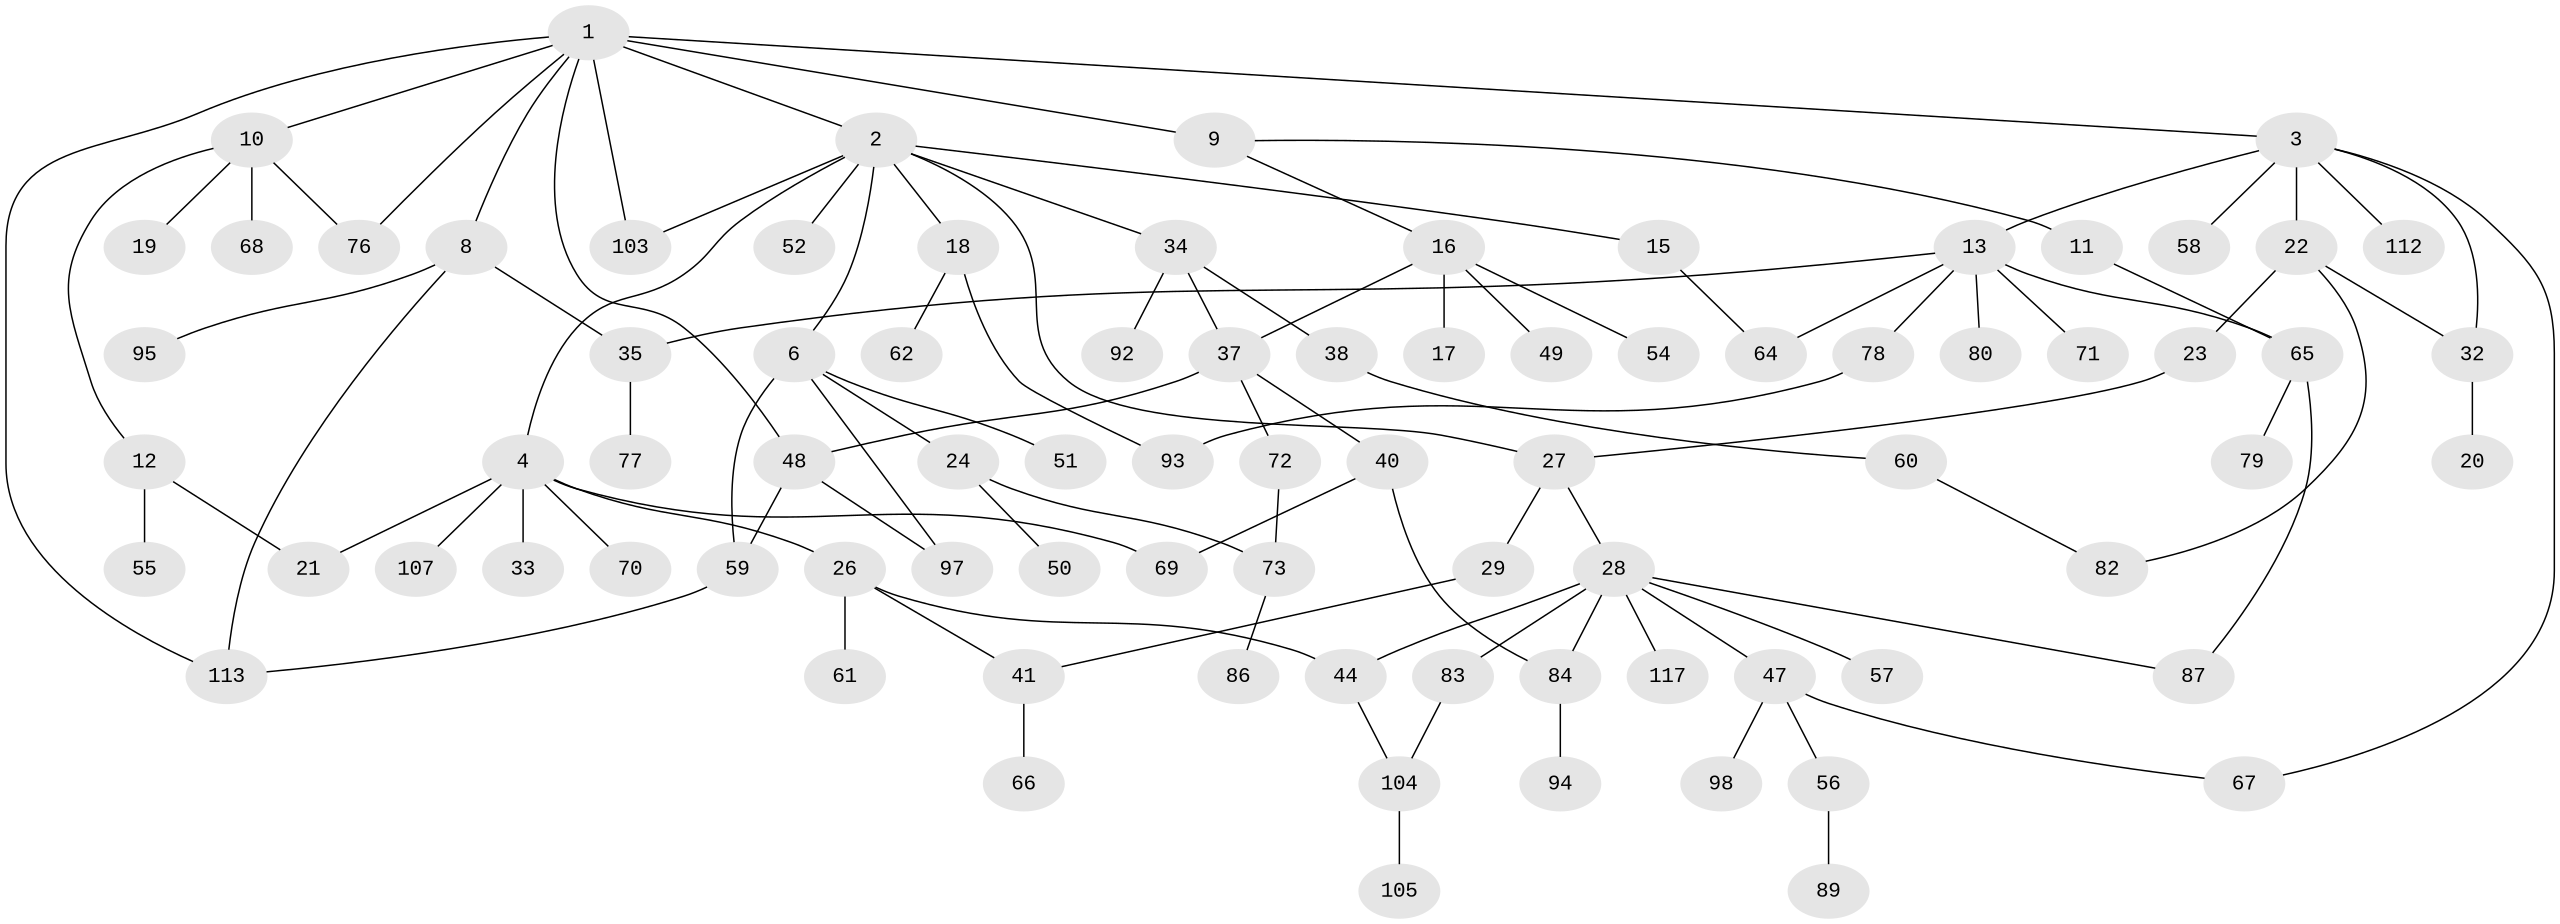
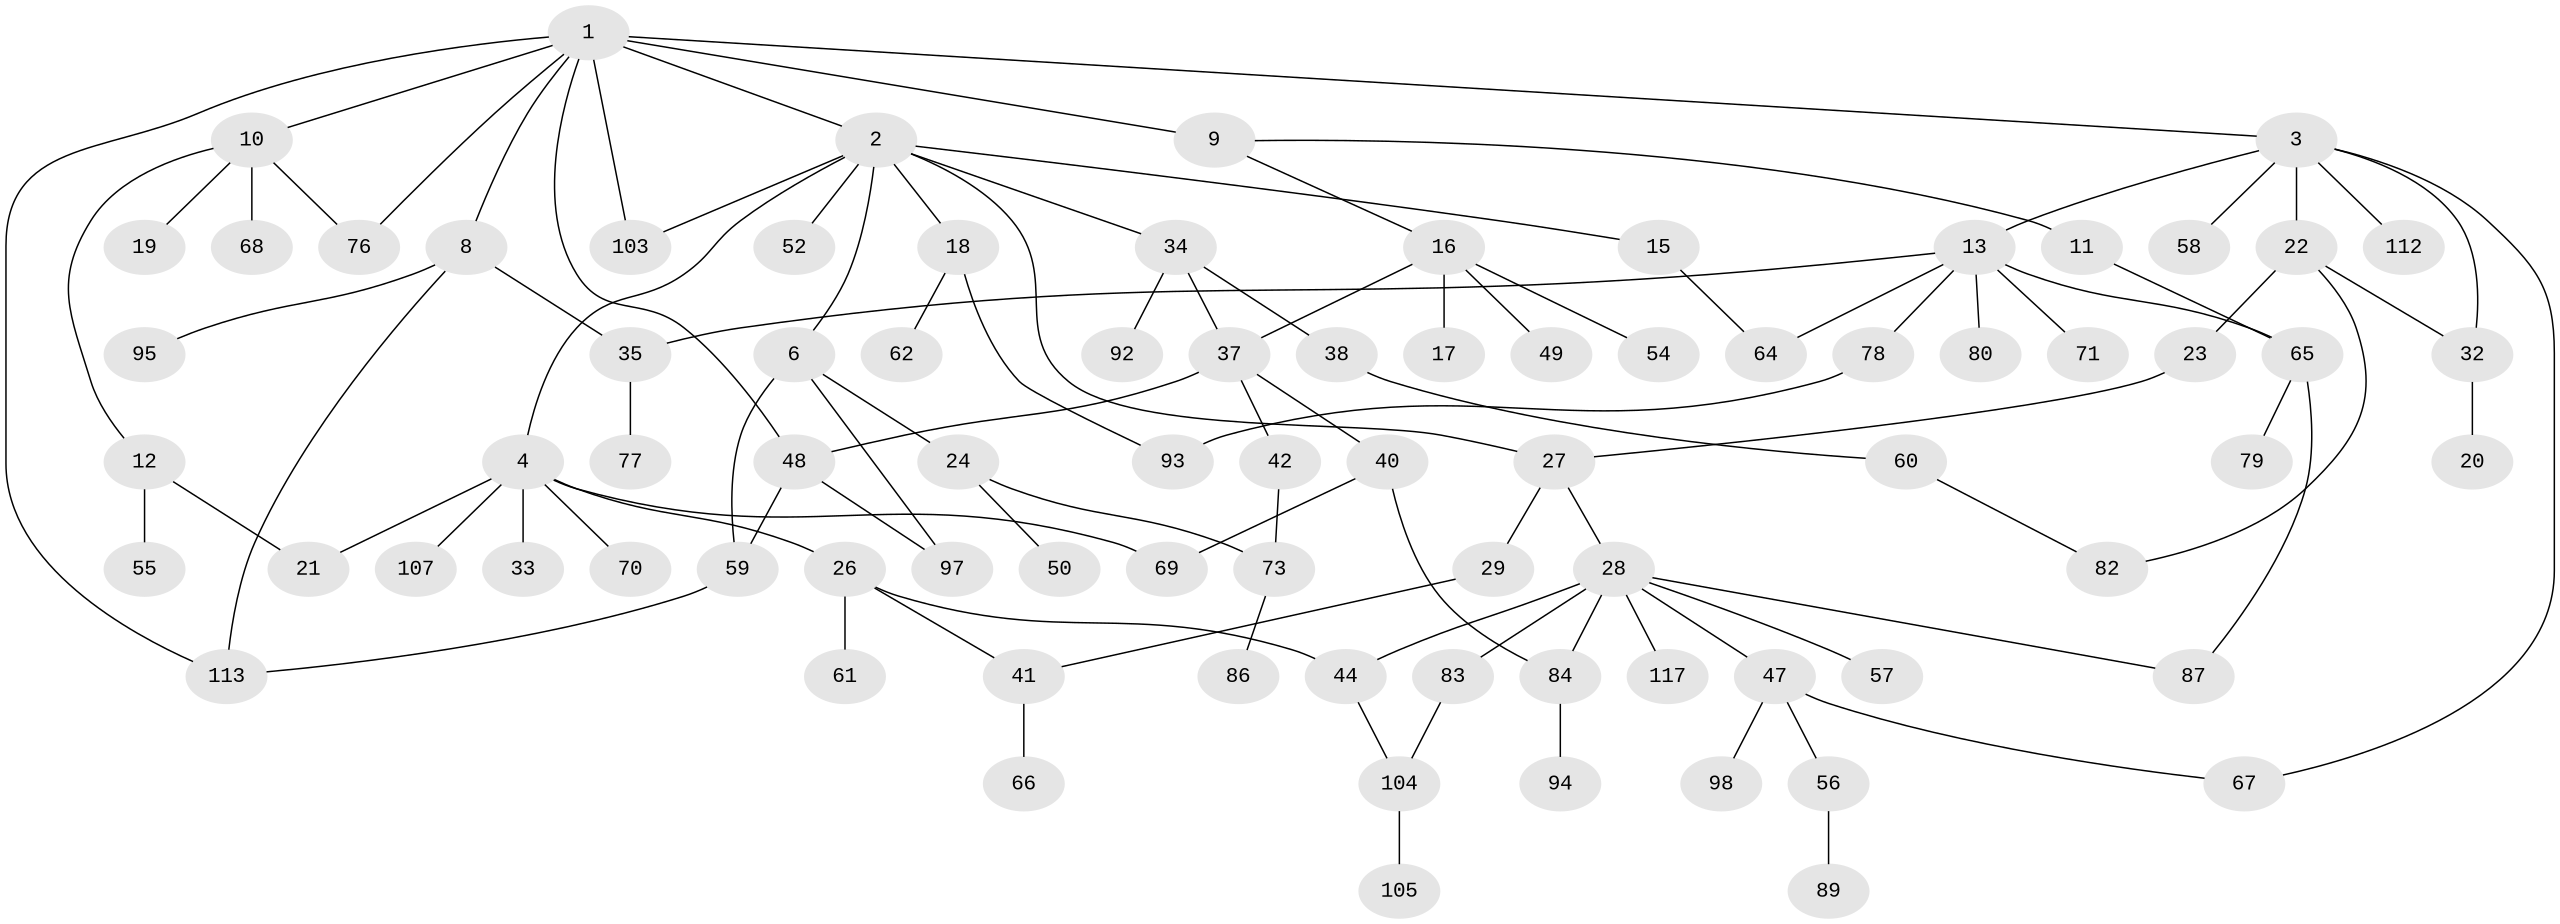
(1066, 462) -> none
(1280, 462) -> (1280, 462)
